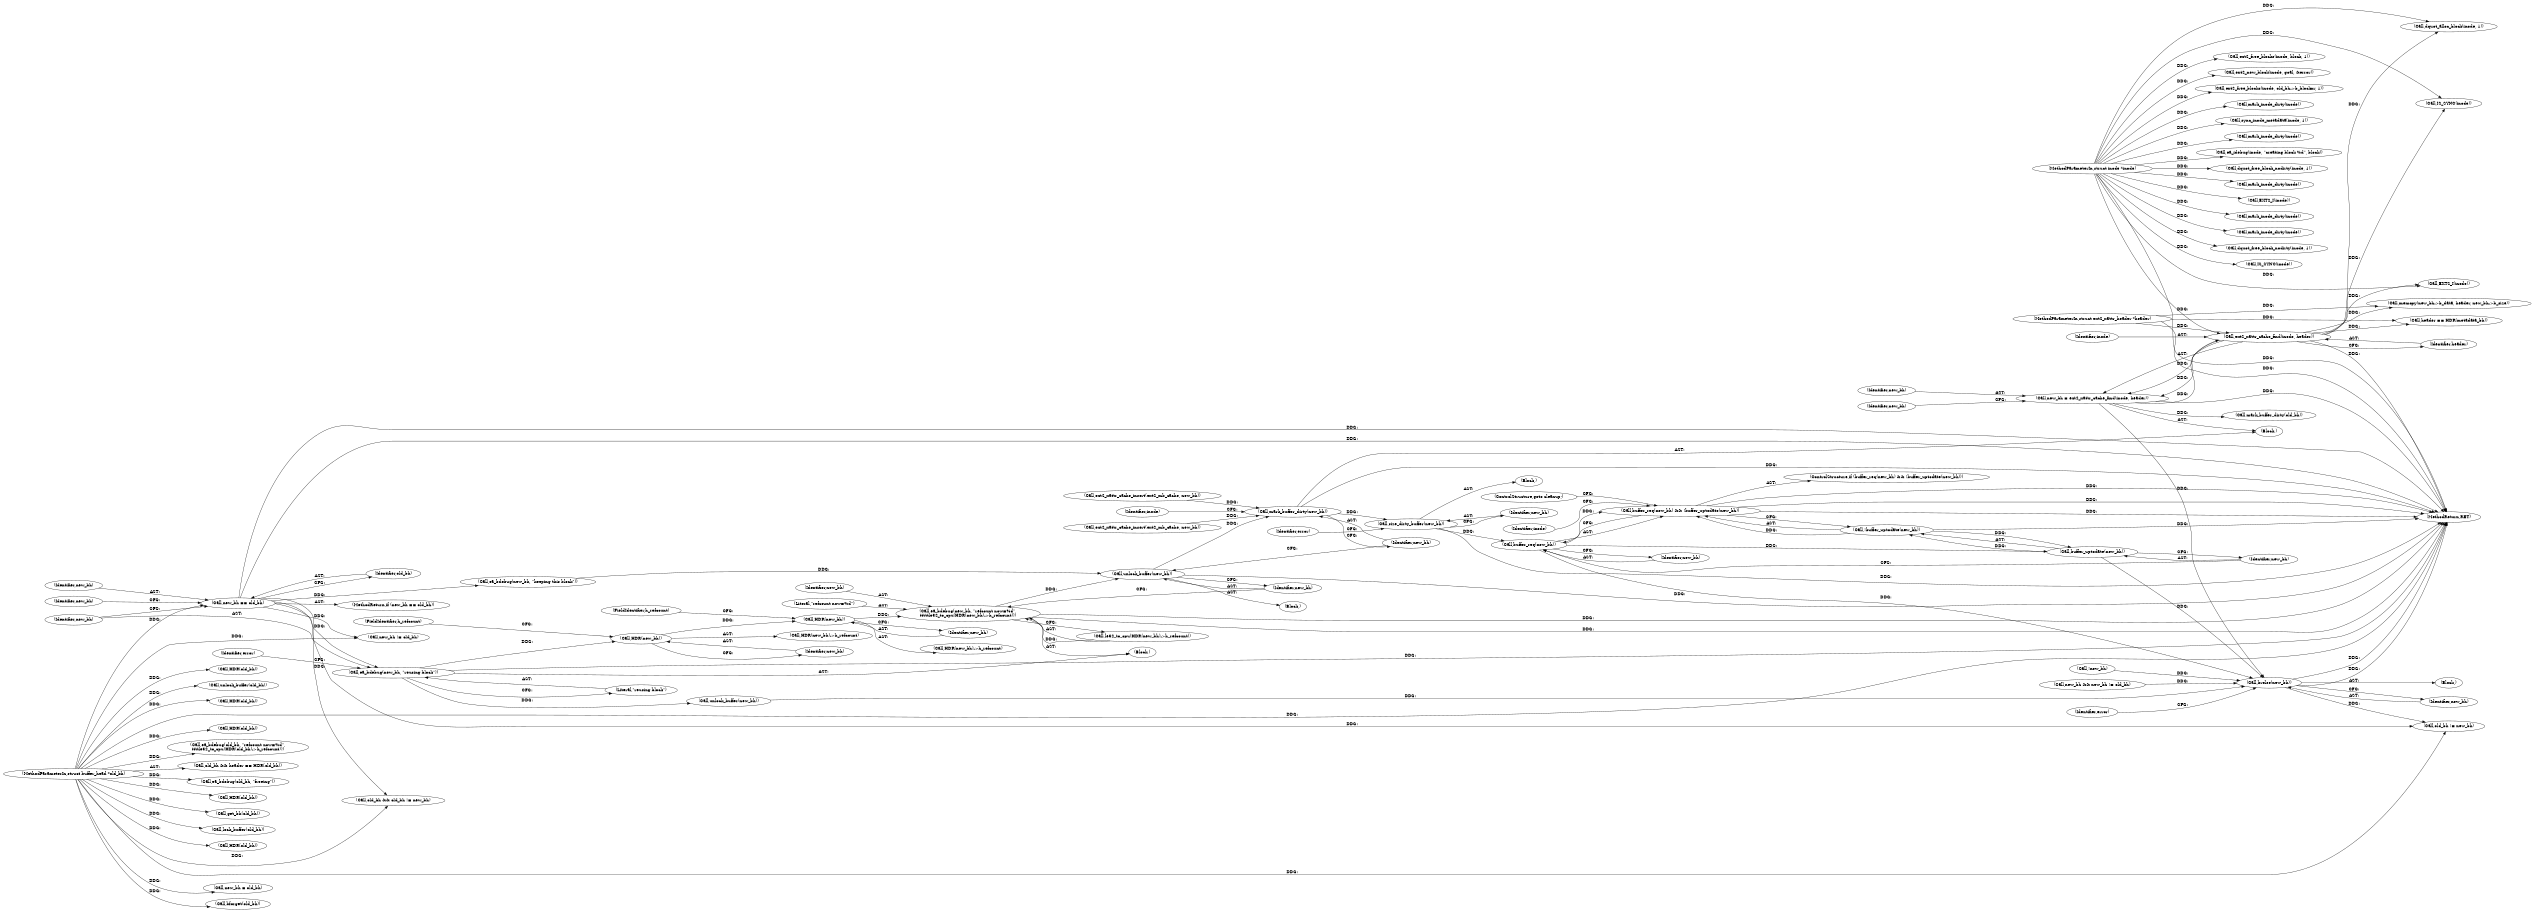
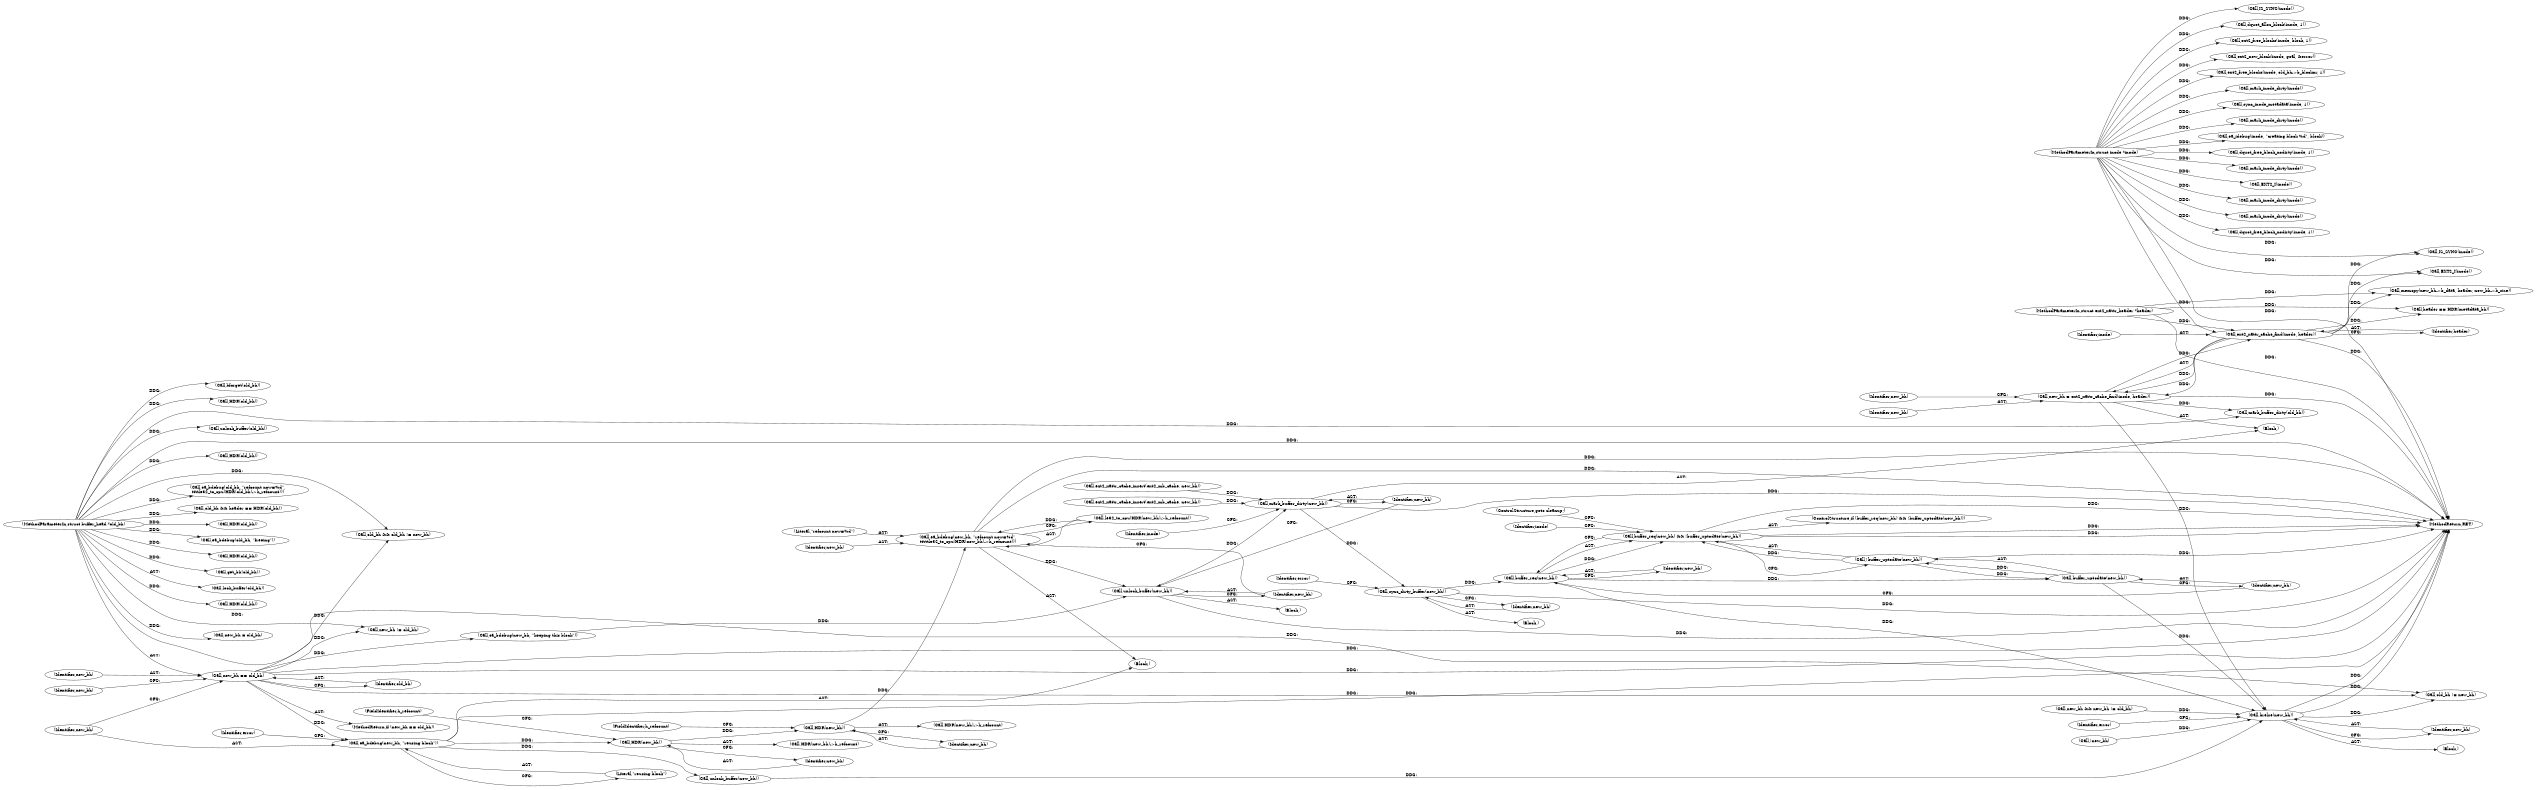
(2347, 172) -> none
none -> (1132, 426)
(1411, 524) -> (1412, 592)
(156, 620) -> (156, 655)
(156, 767) -> (156, 514)
(156, 814) -> (156, 572)
